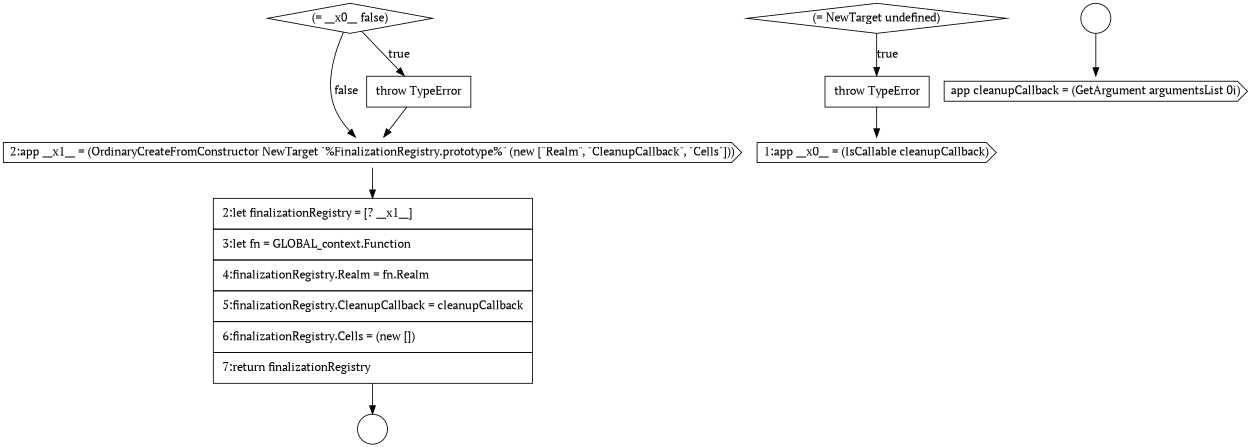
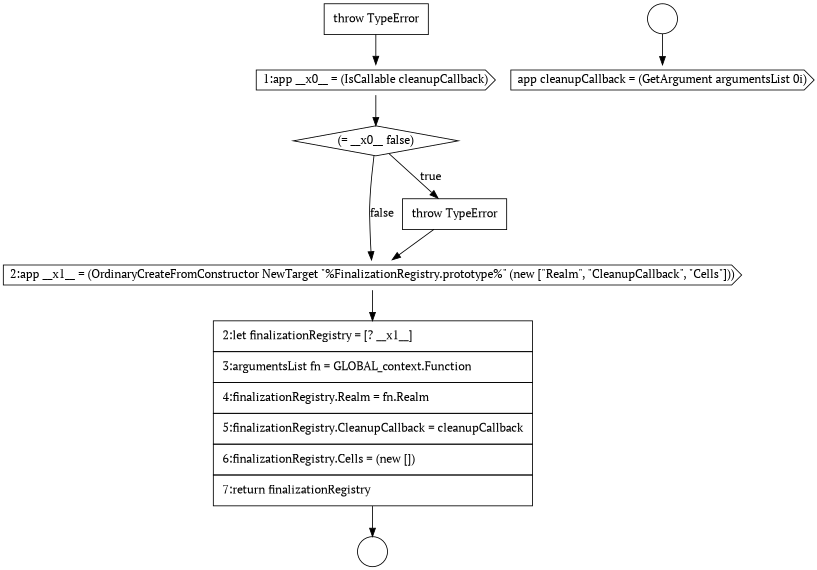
(877, 18) -> none
none -> (376, 106)
(317, 244) -> (347, 367)
